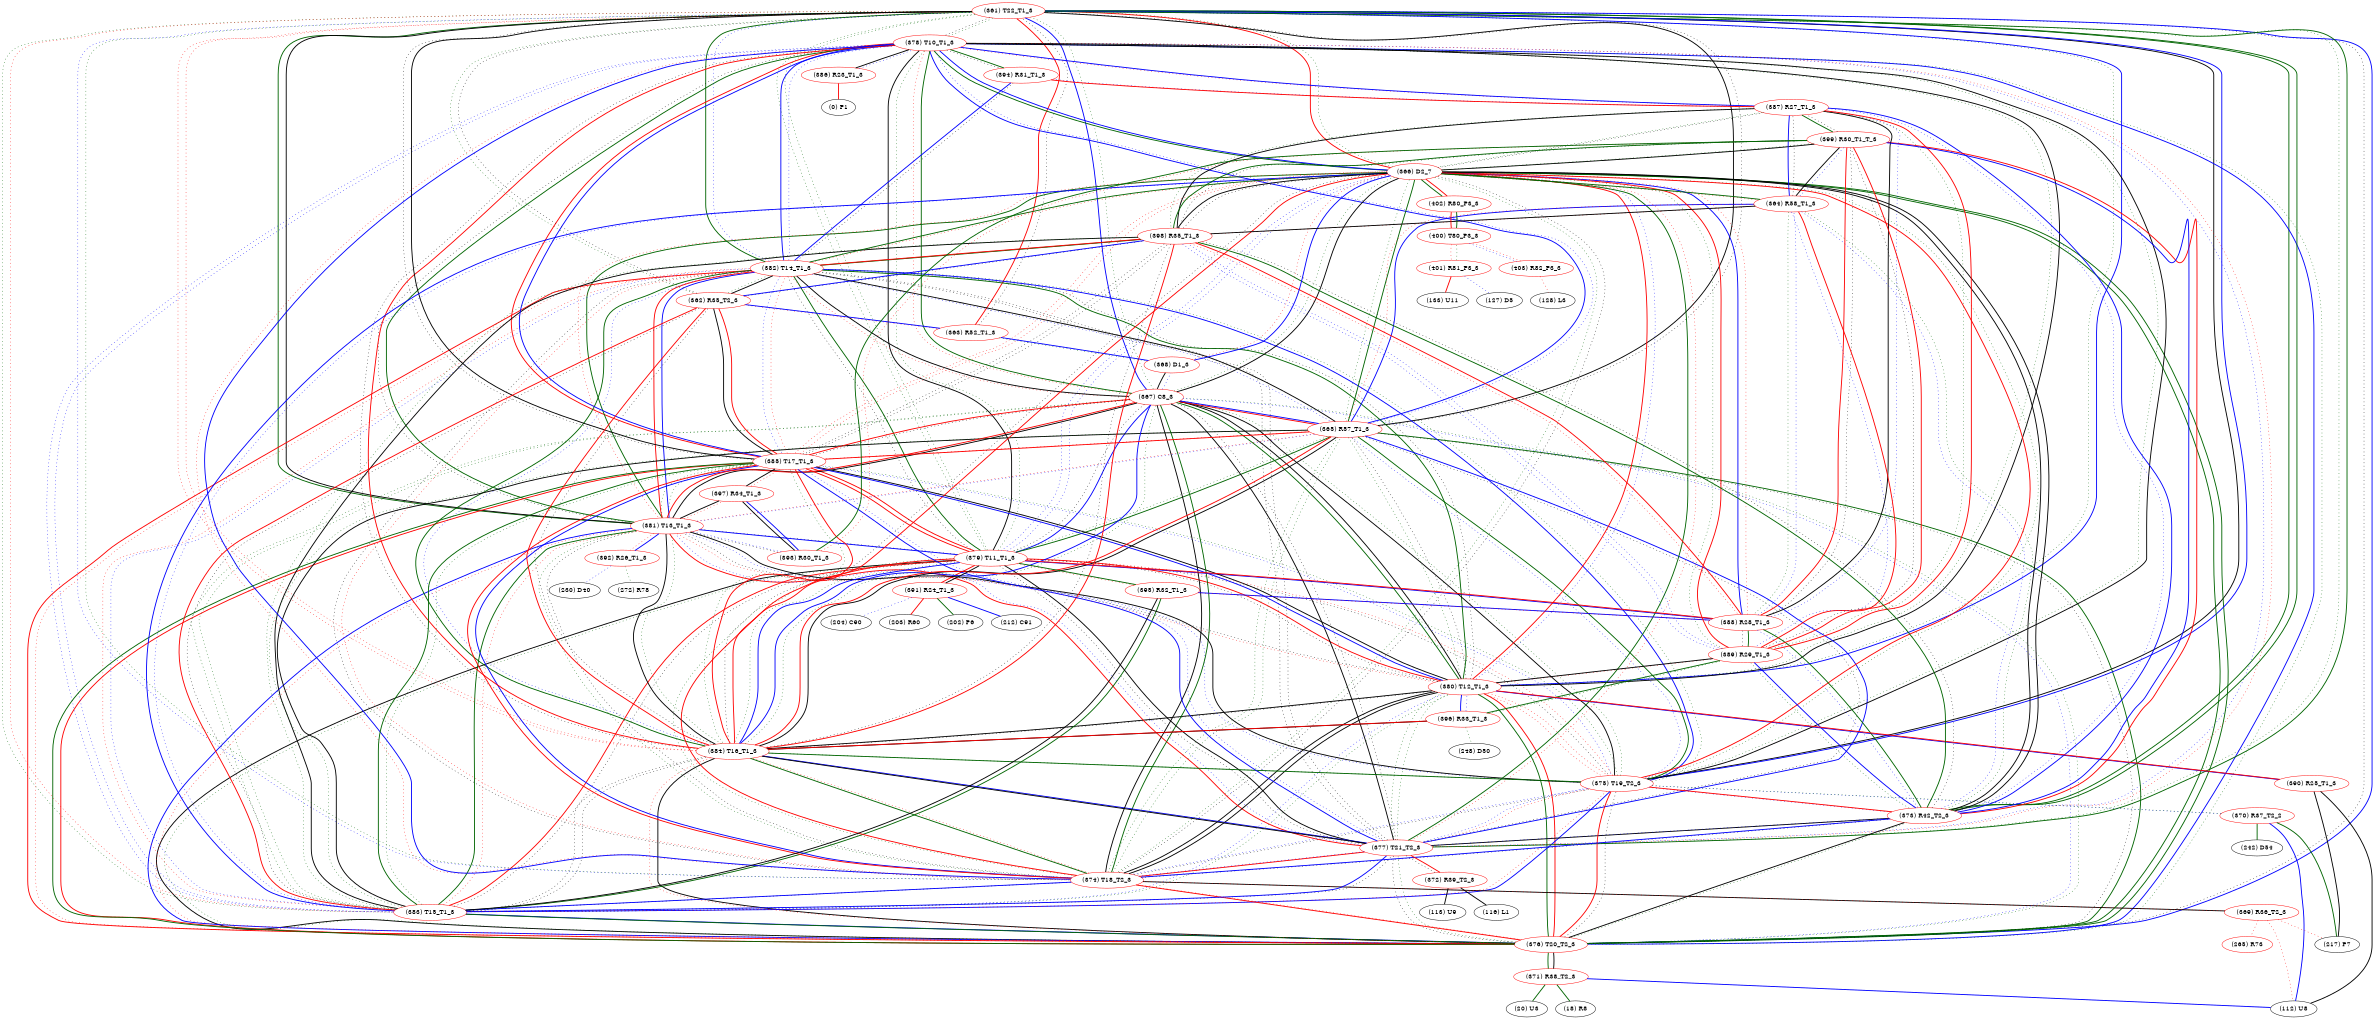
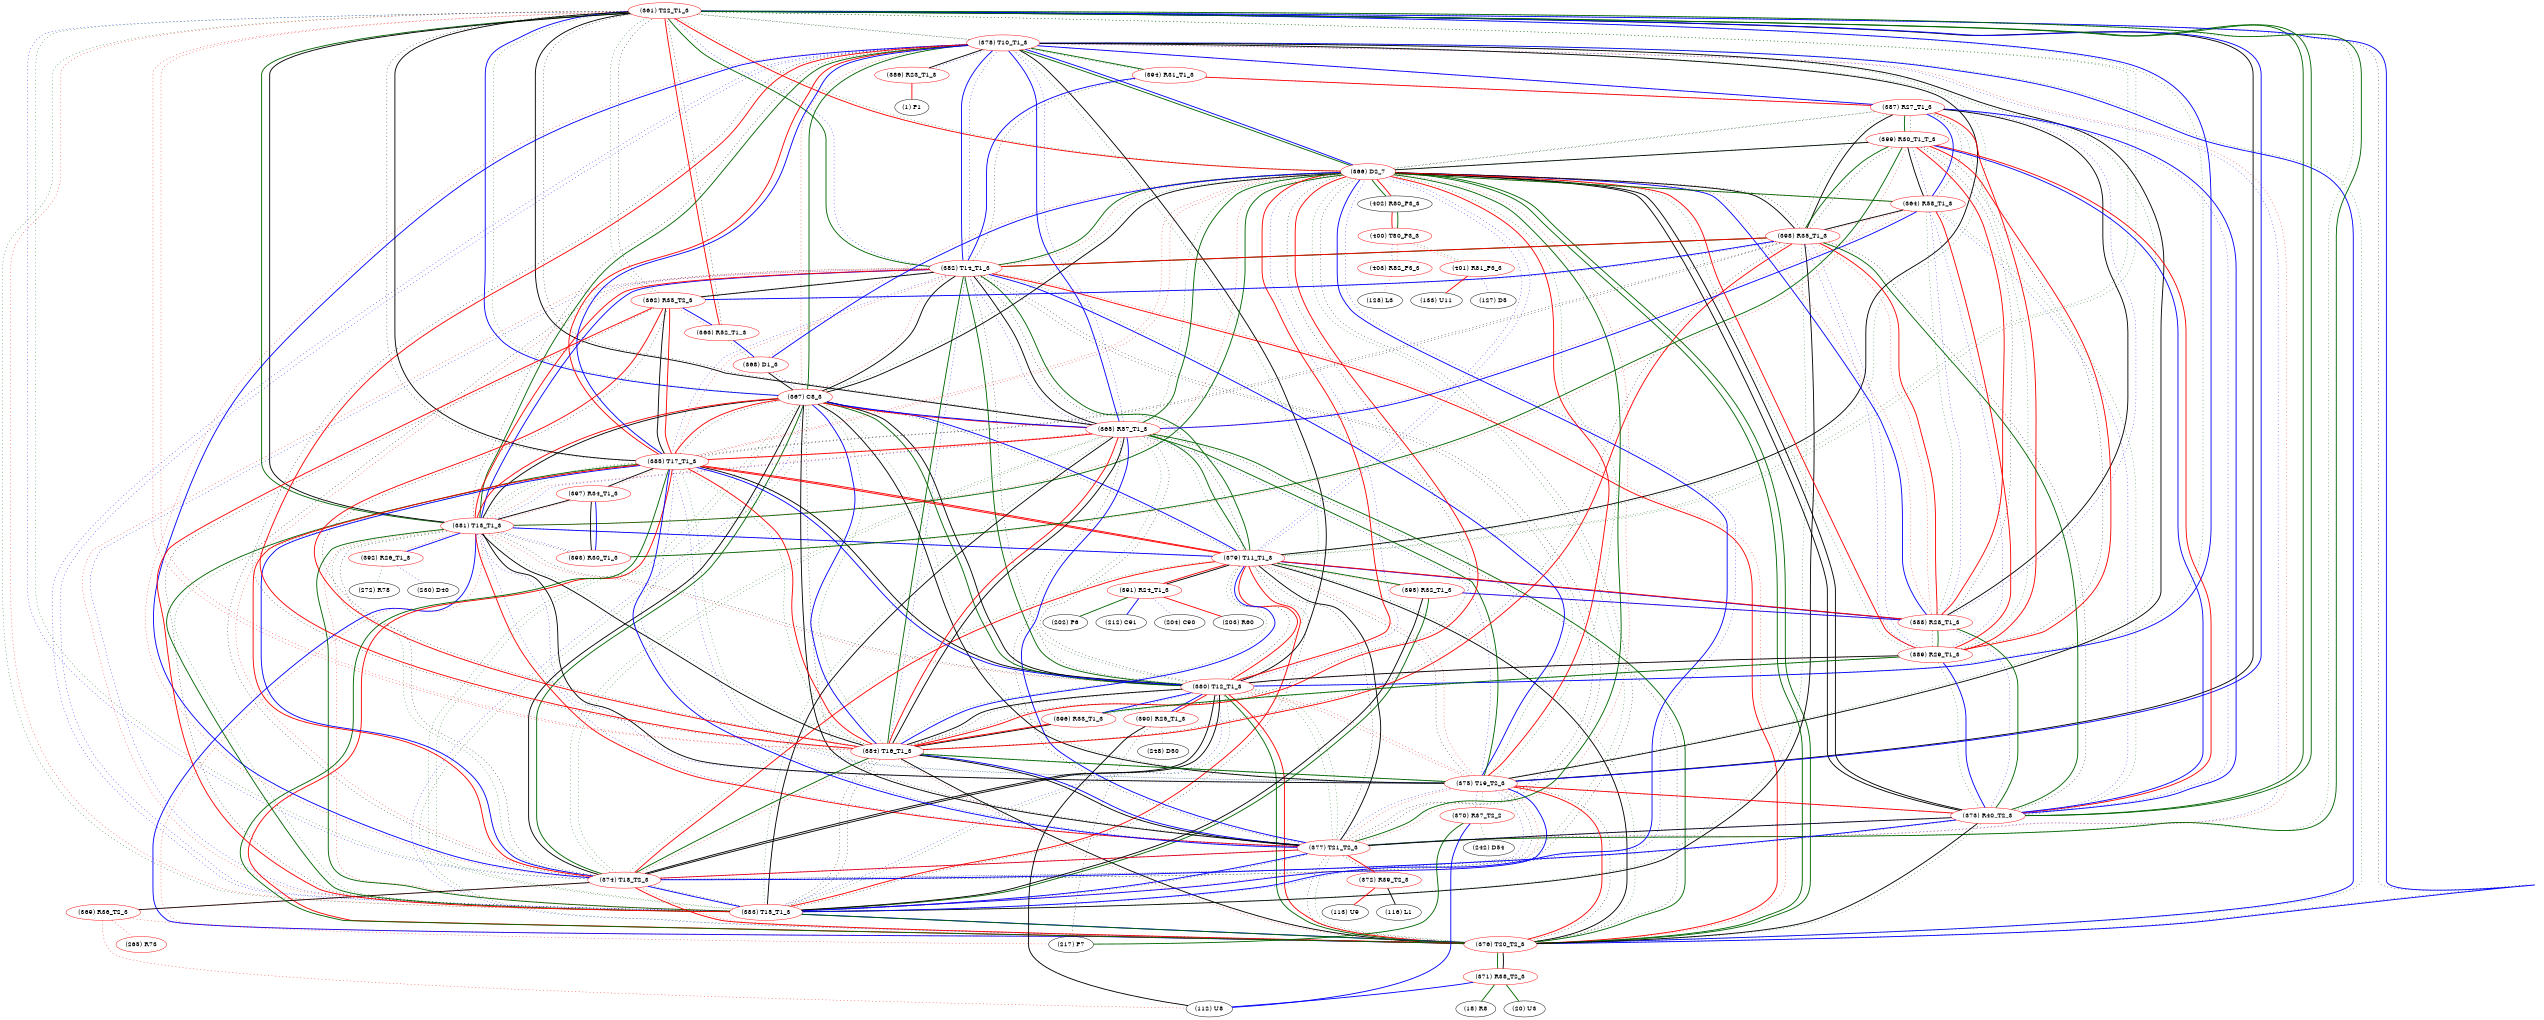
(839, 107) -> (912, 107)
(1454, 204) -> (1395, 204)
(1469, 735) -> (1162, 736)
(1924, 816) -> (1988, 816)
(2257, 832) -> (1483, 832)
(2332, 863) -> (1098, 814)
(1446, 897) -> (1362, 899)
